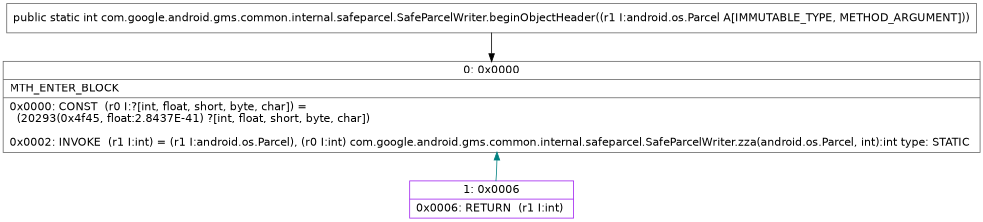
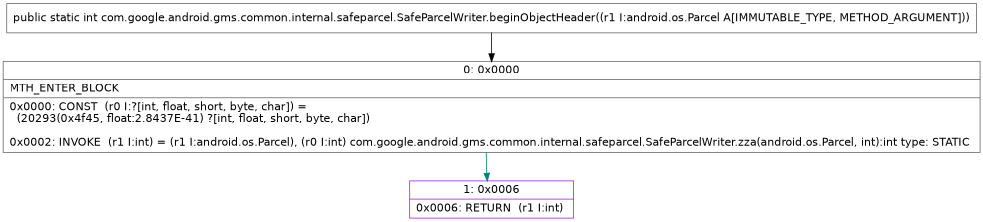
(497, 171) -> (486, 163)
